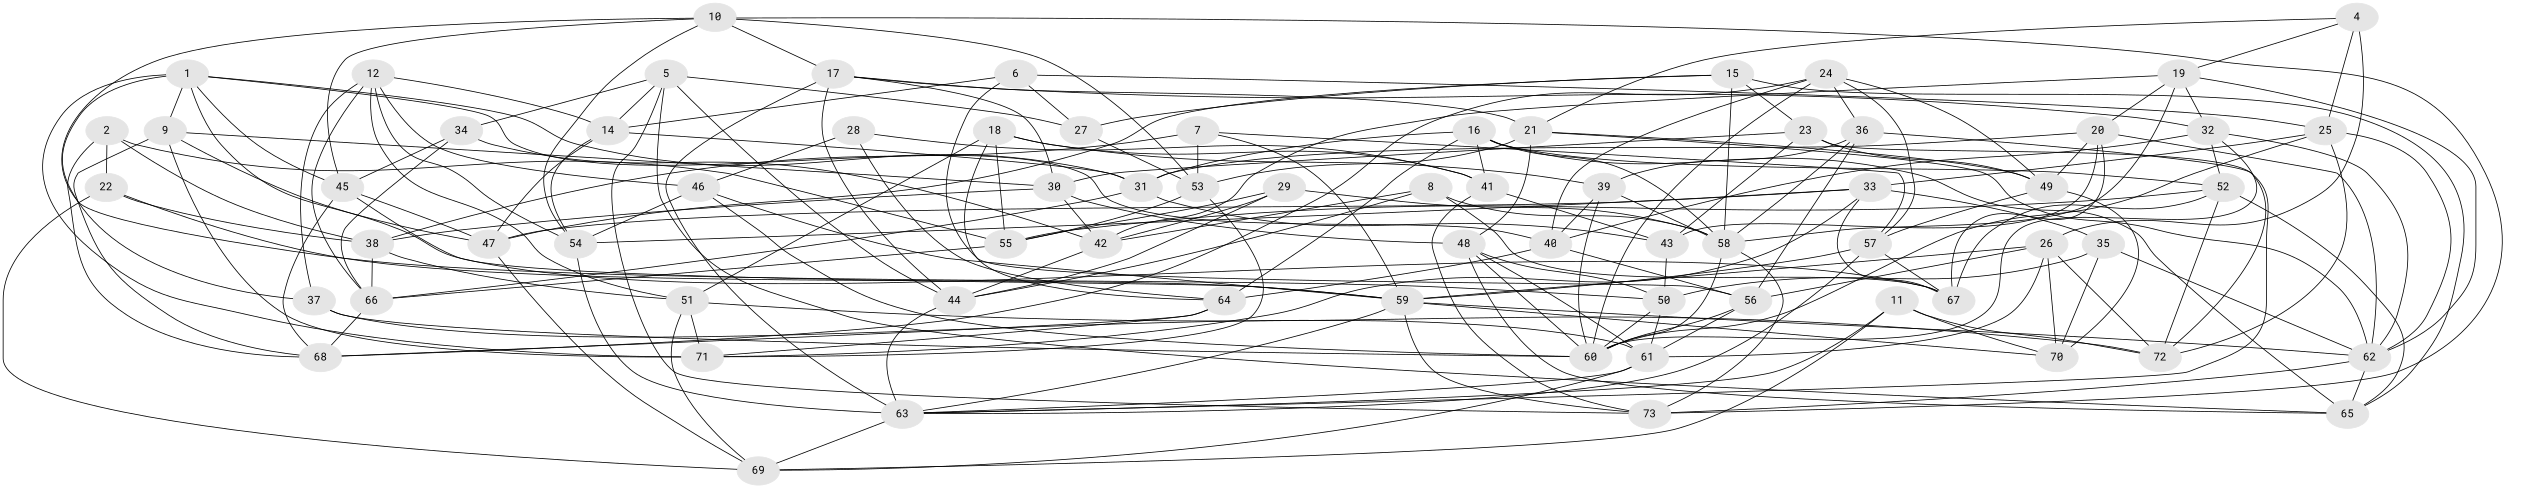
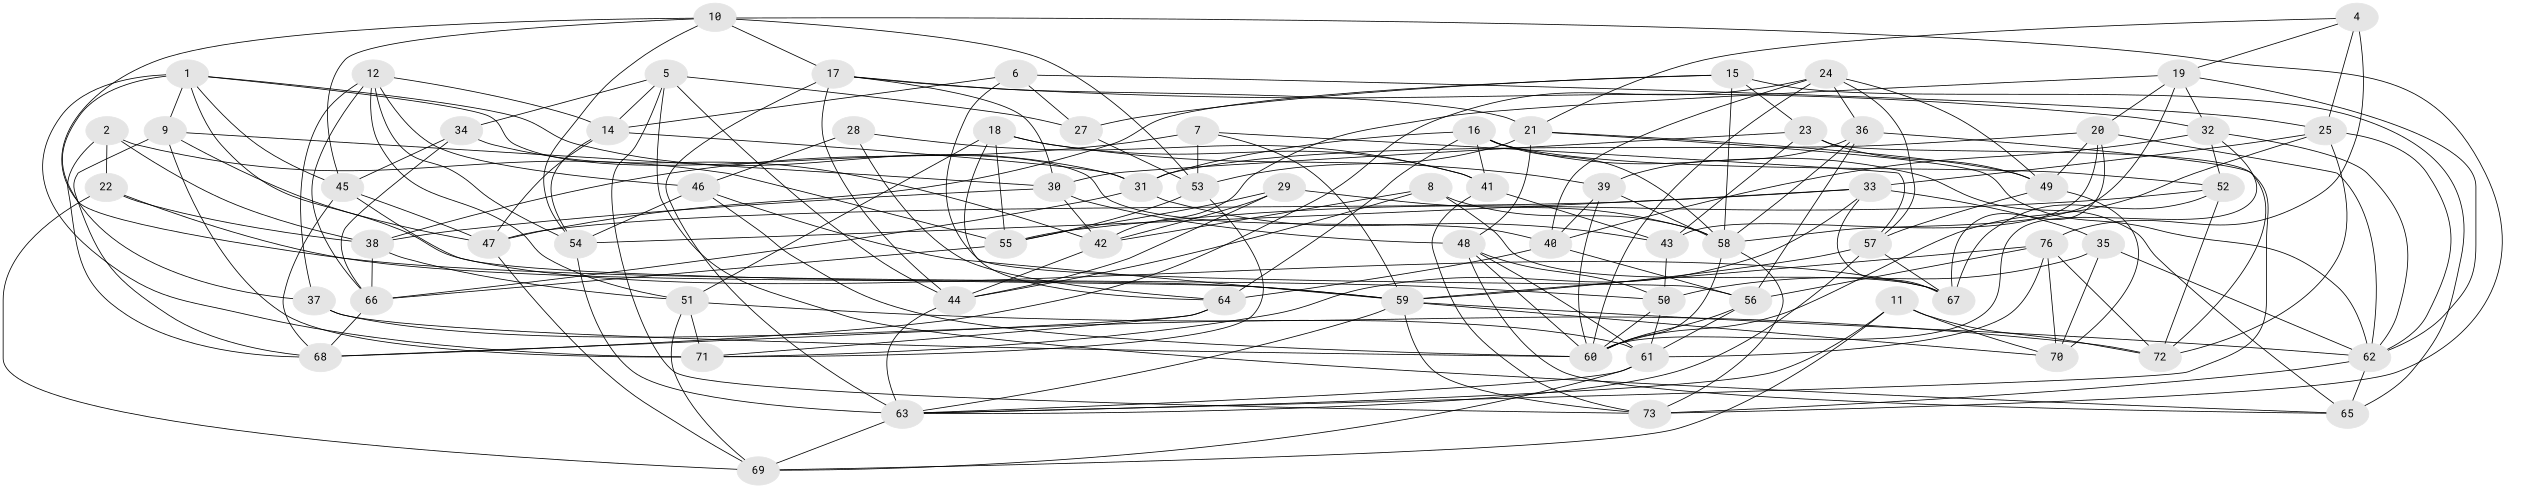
(2047, 244) -> (2047, 244)
(2363, 283) -> none
